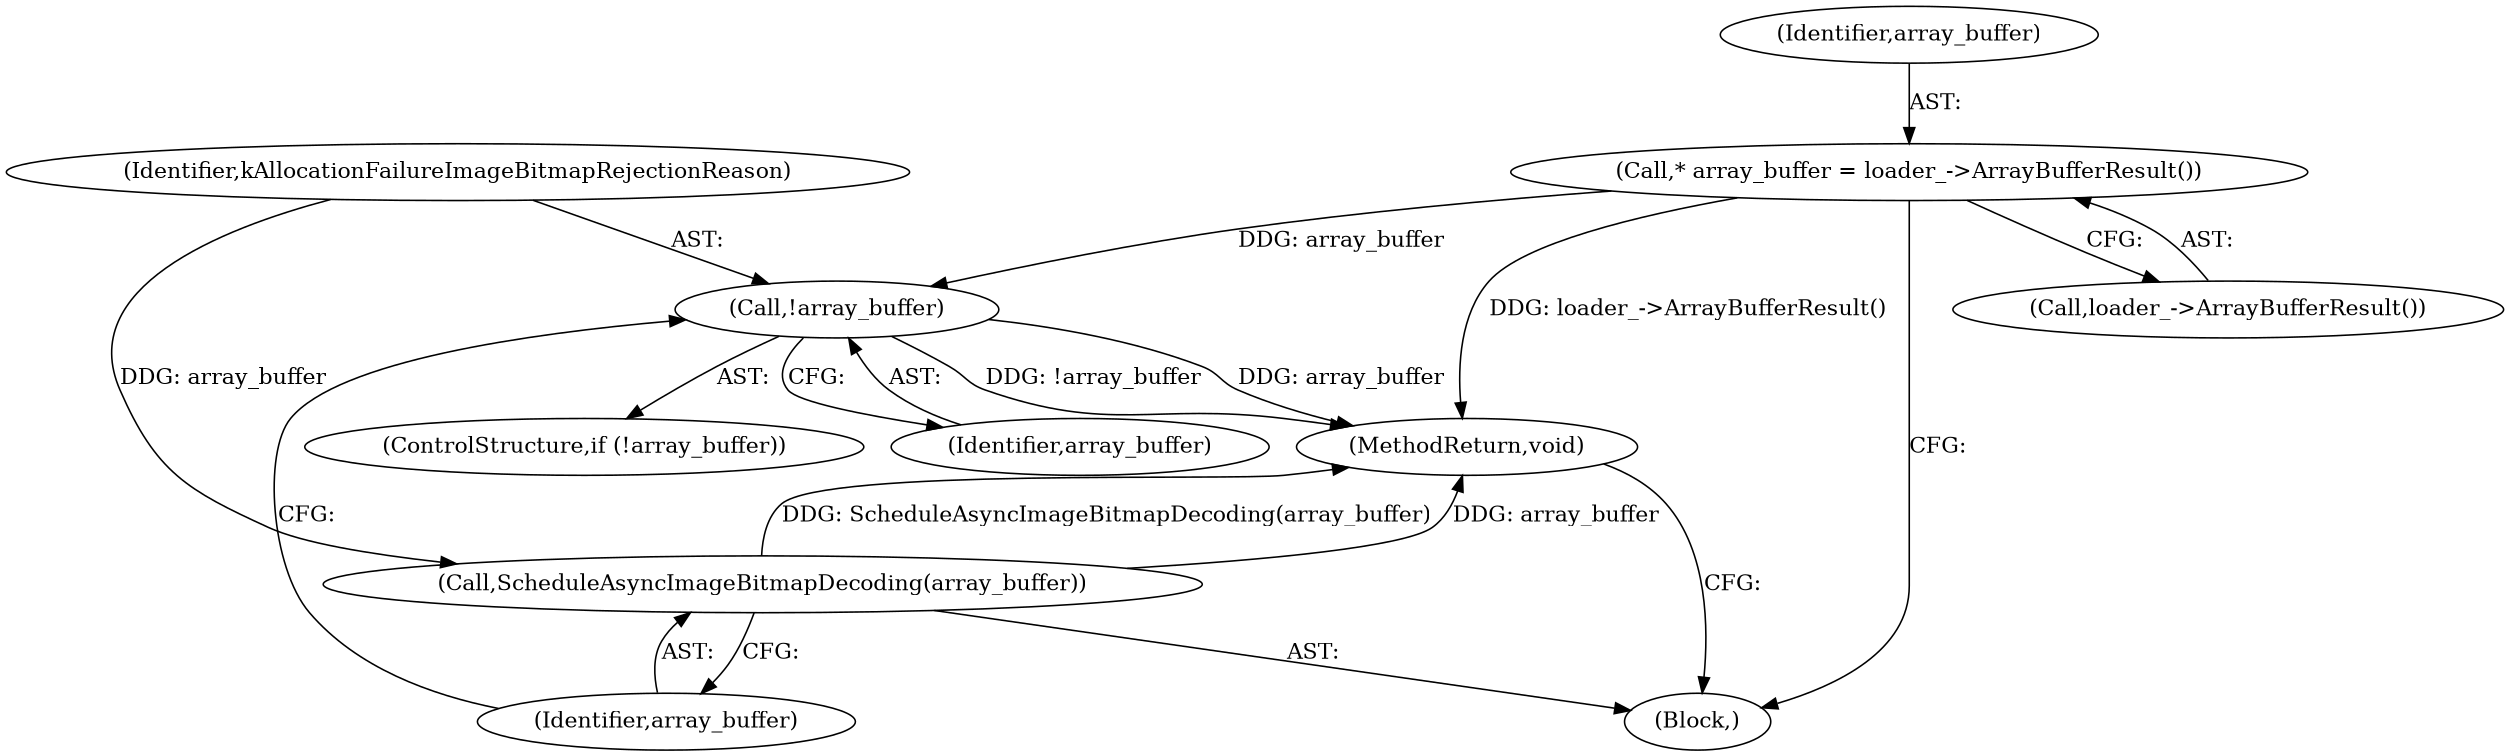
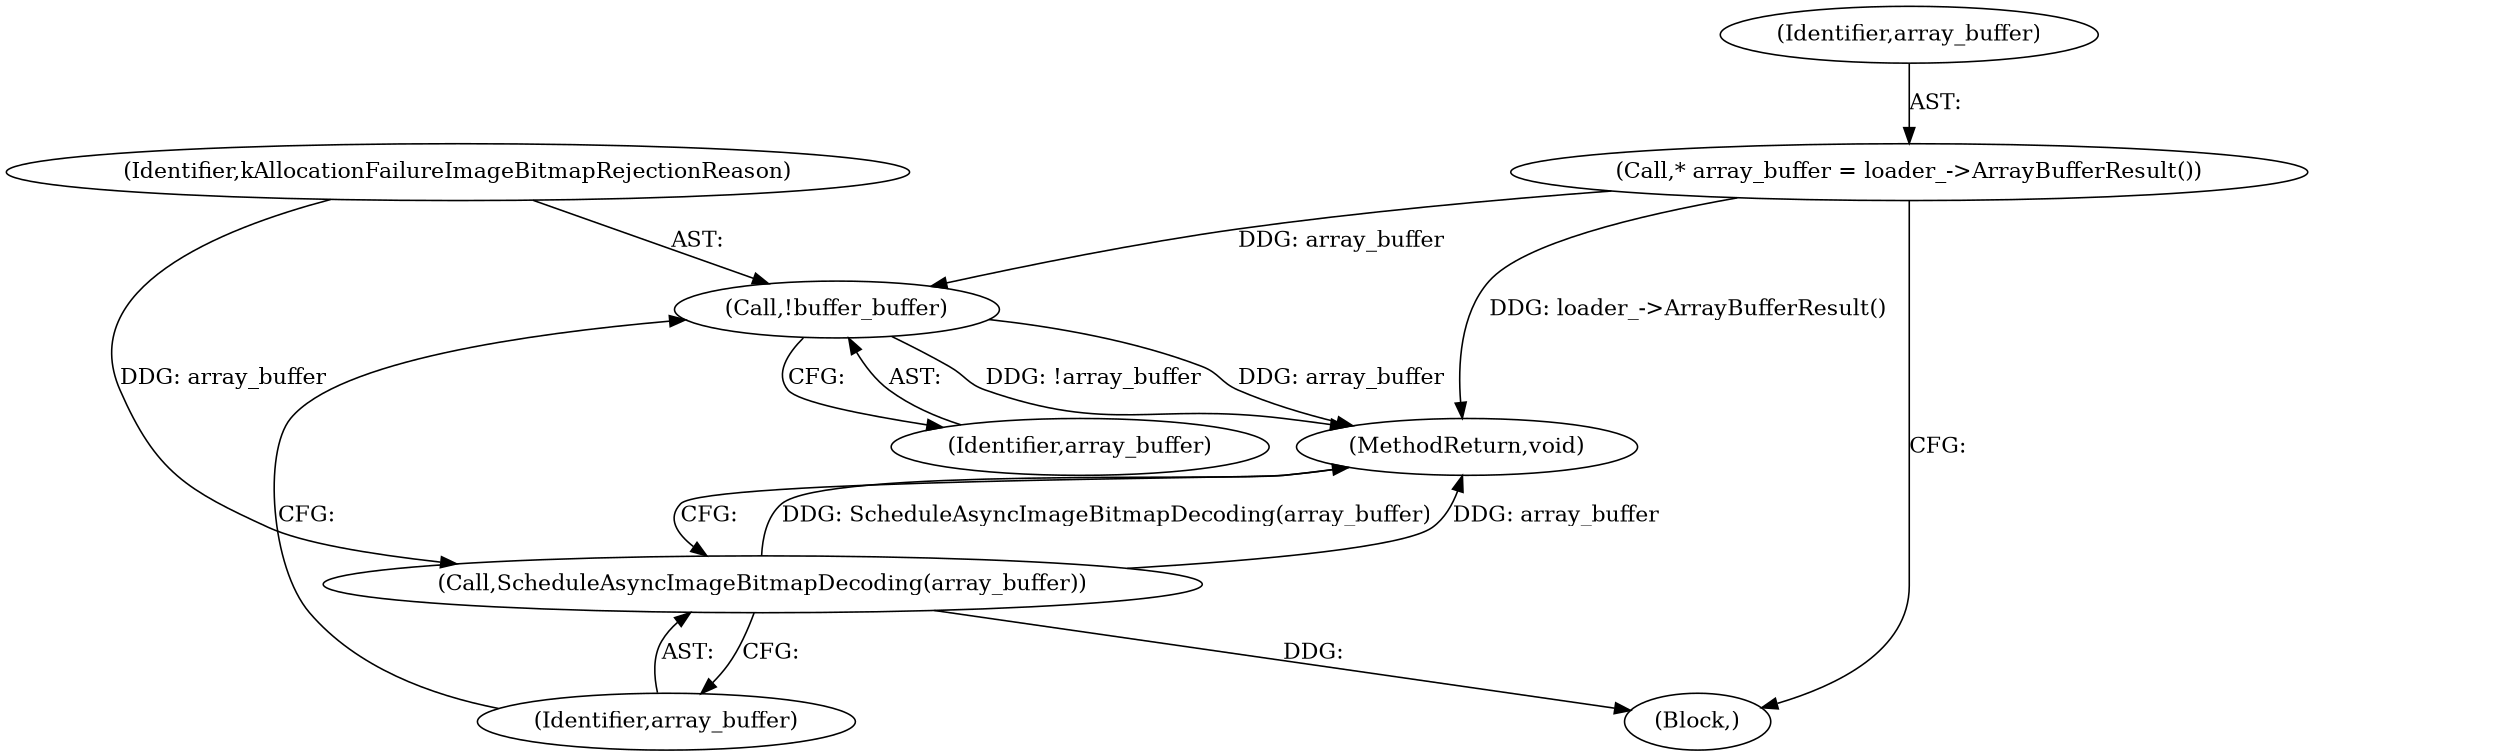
(837, 310) -> (837, 310)
(2228, 310) -> none
(584, 447) -> none
(1692, 550) -> (988, 481)
(1317, 653) -> (1317, 653)
